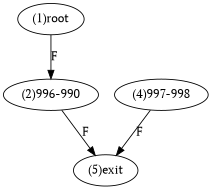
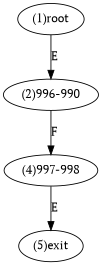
(54, 57) -> (55, 57)
(76, 129) -> (51, 128)
(140, 133) -> (55, 208)
